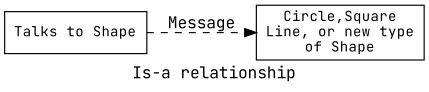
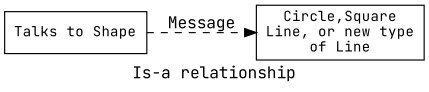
(340, 33) -> (340, 33)
